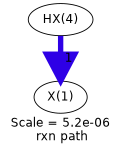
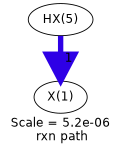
(61, 20) -> (61, 20)
